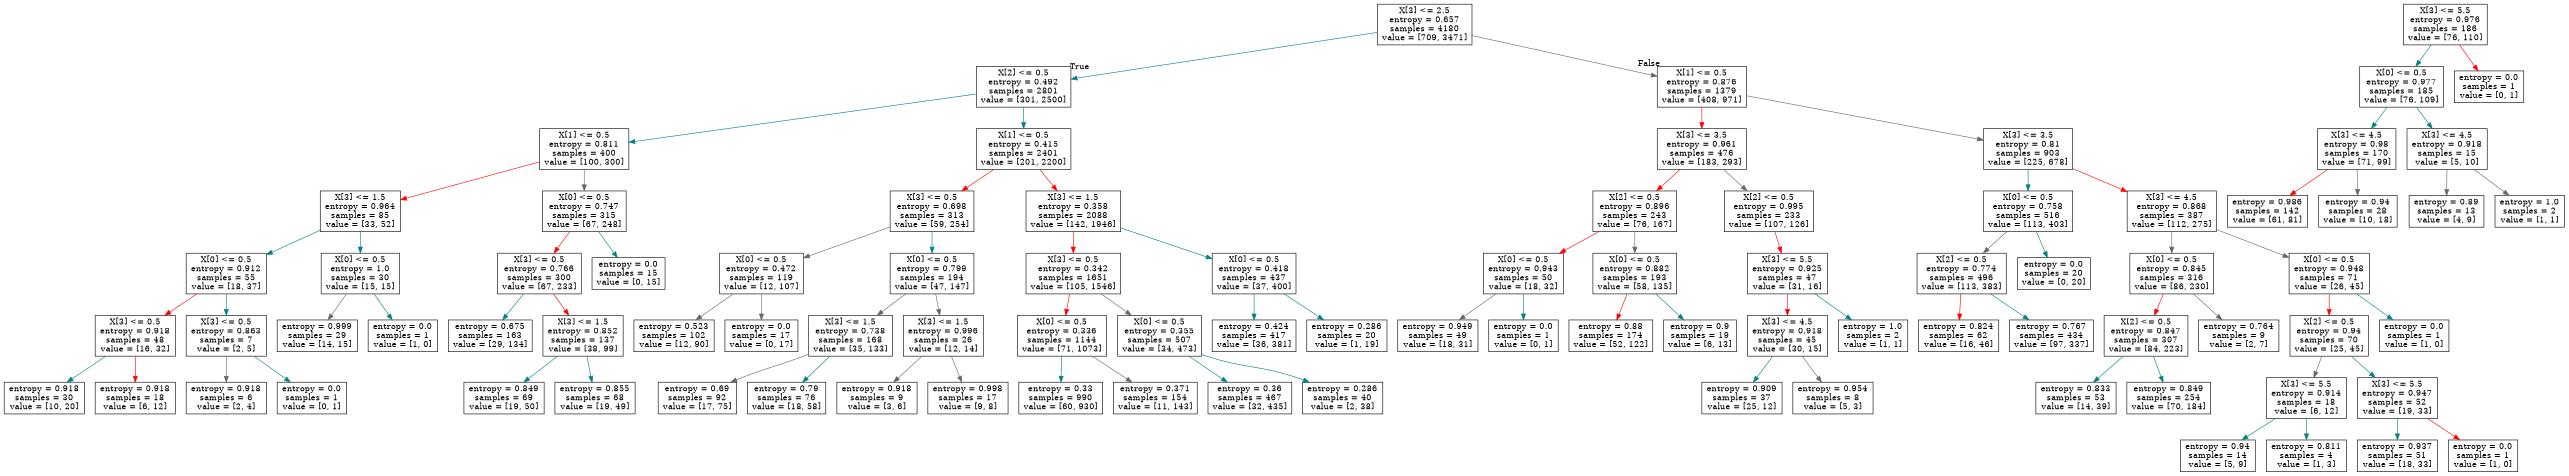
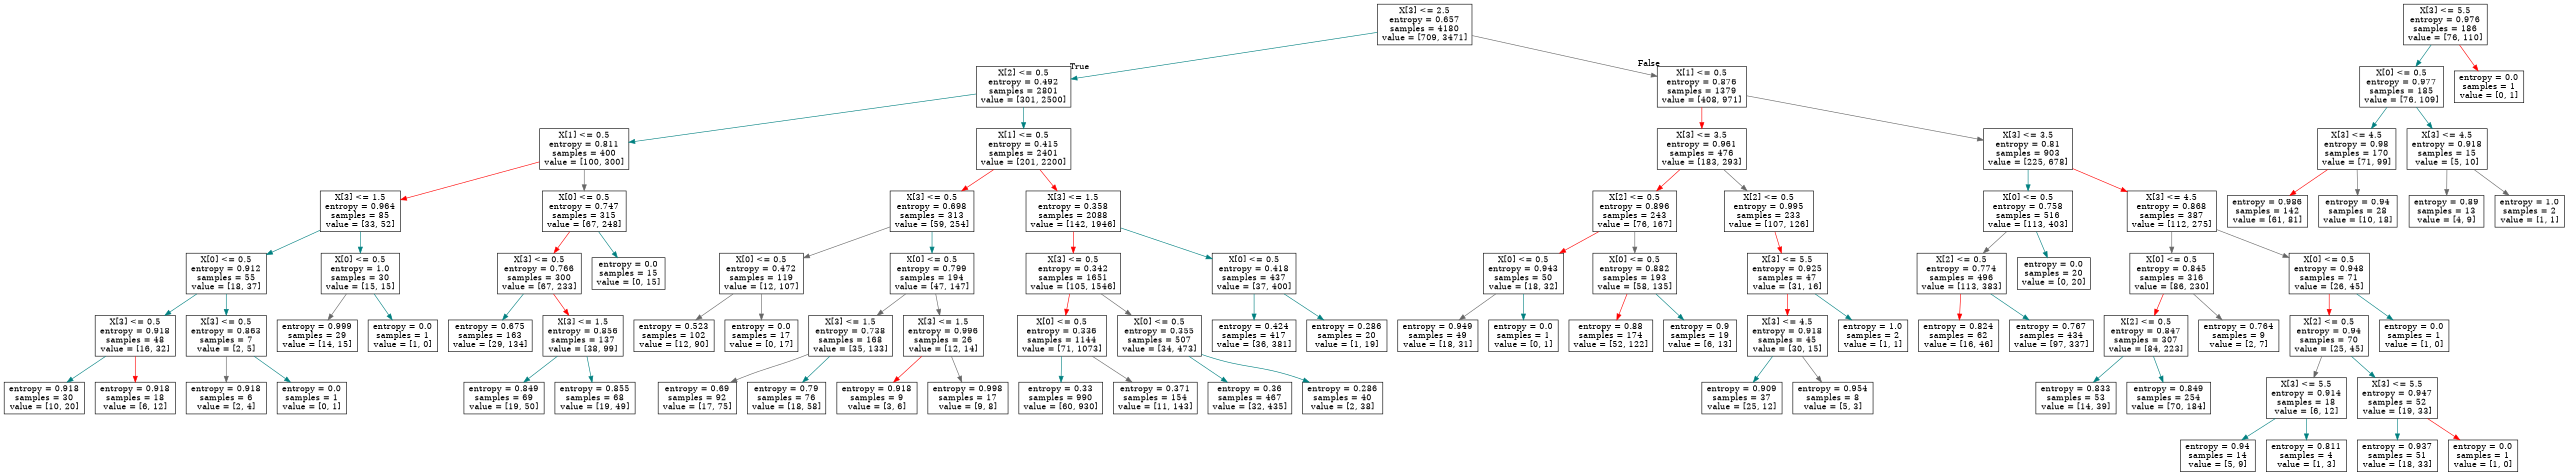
(183, 303) -> (183, 303)
(583, 336) -> (583, 336)
(910, 367) -> (910, 367)
